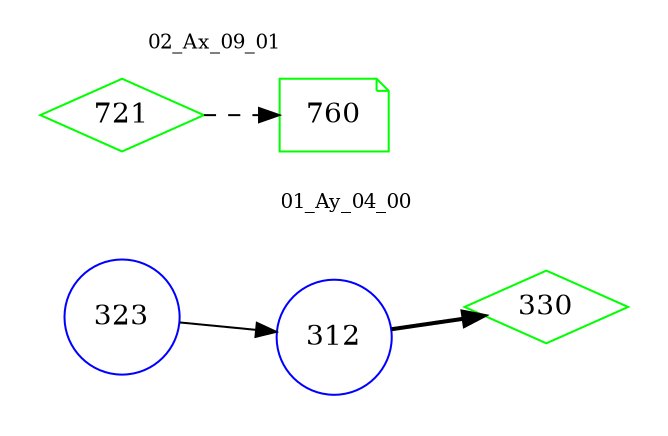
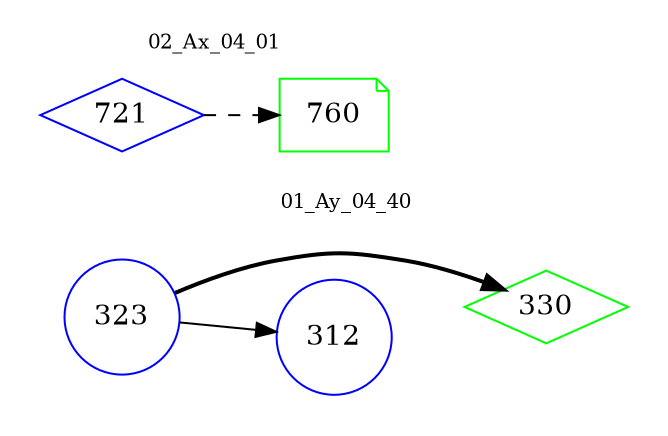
(215, 43) -> (215, 43)
(122, 115) -> (122, 115)
(346, 203) -> (346, 203)
(427, 324) -> (329, 254)
